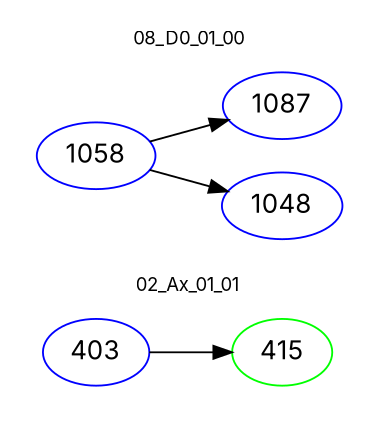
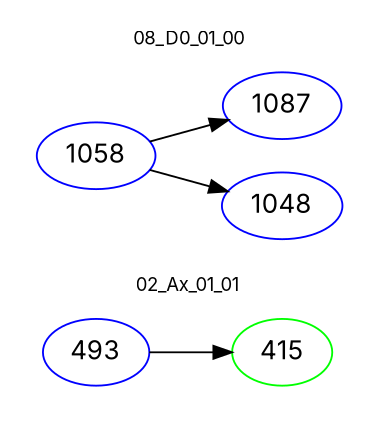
(96, 352) -> (96, 352)
